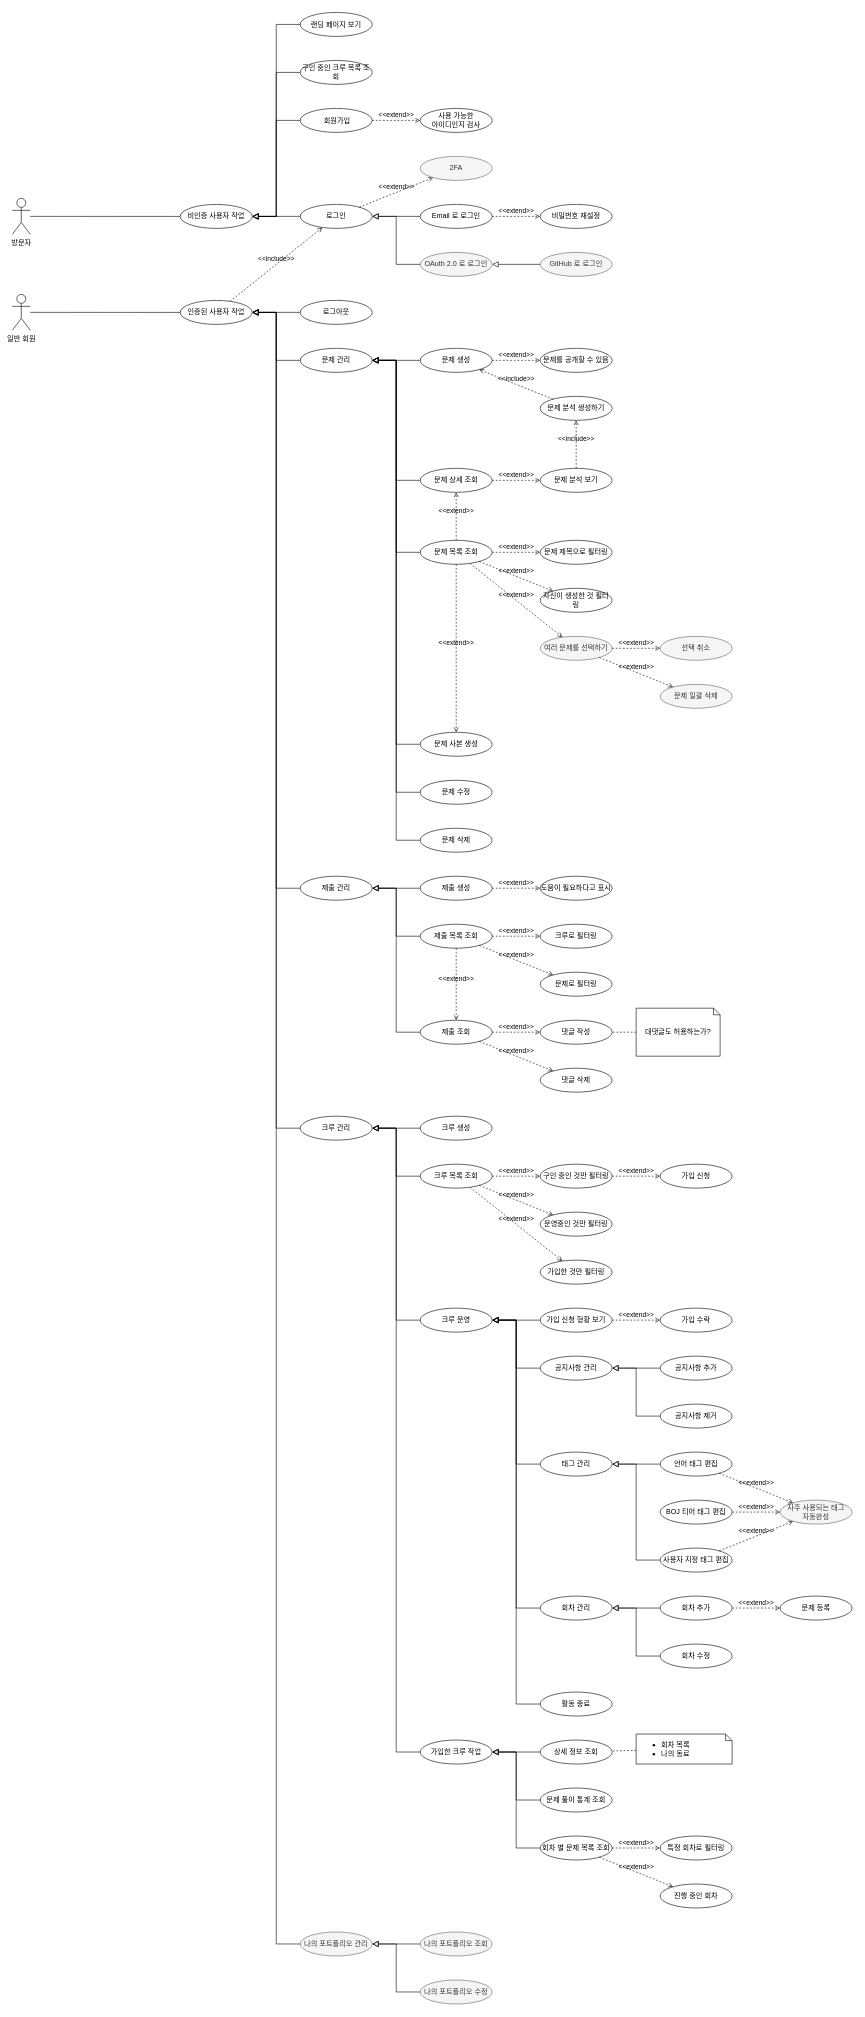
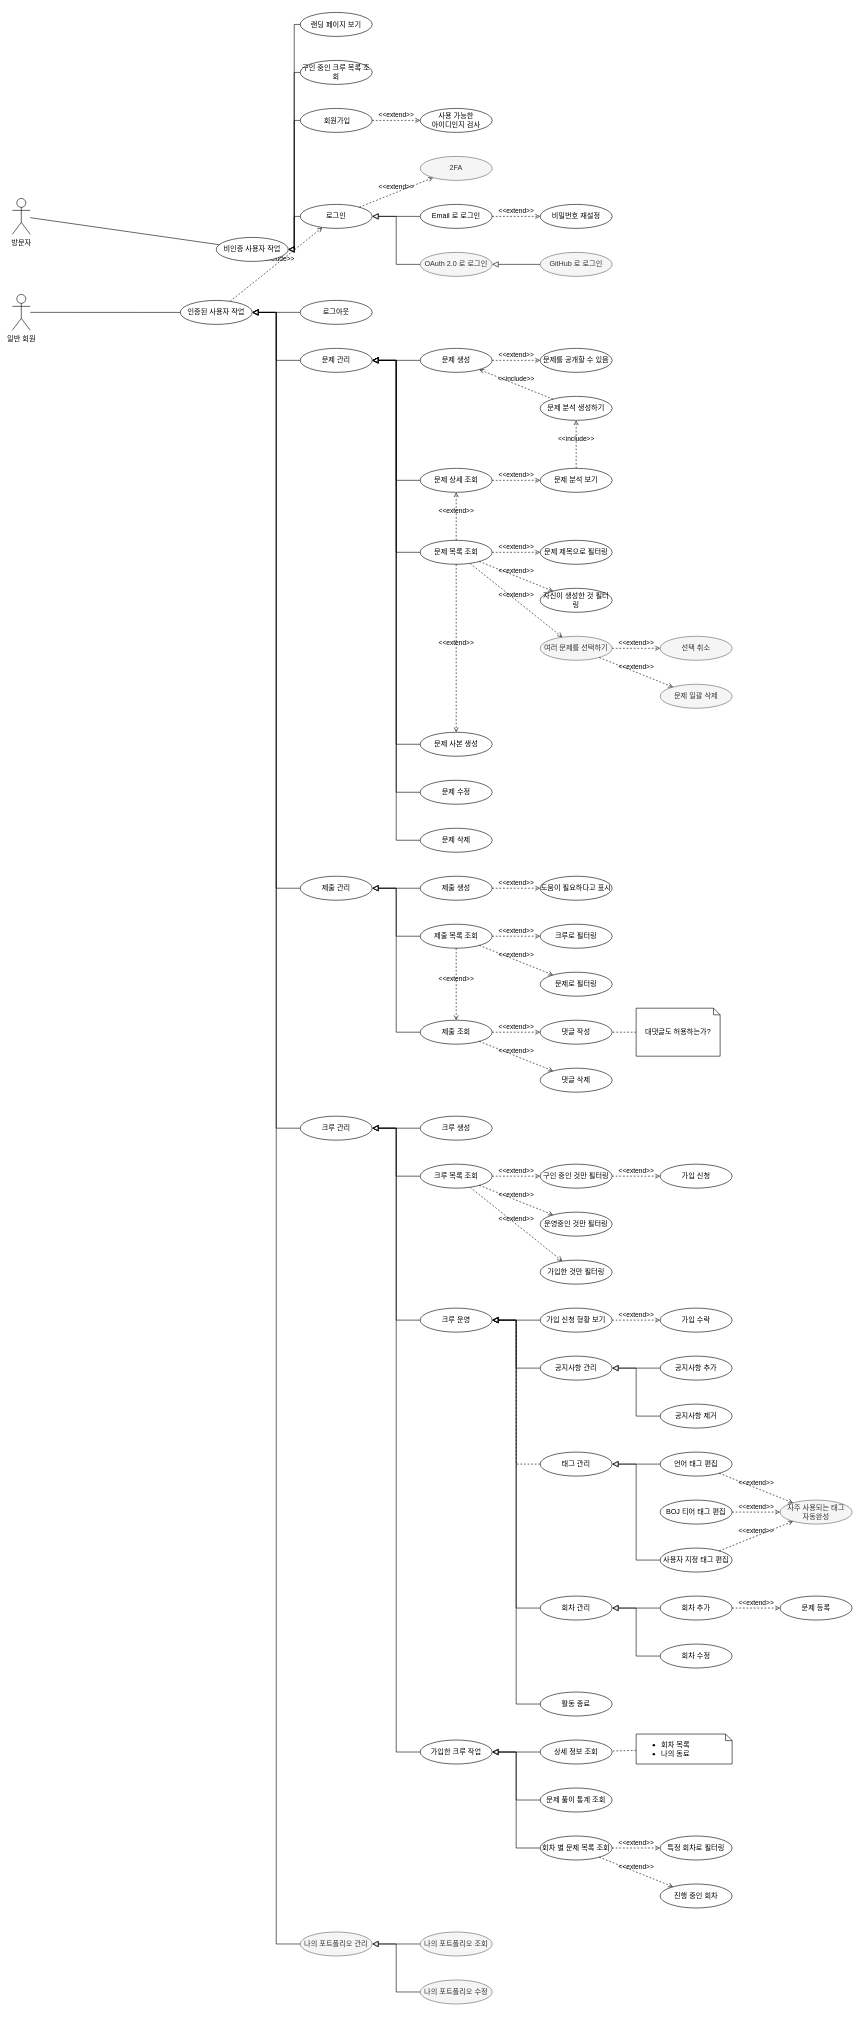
(216, 216) -> (252, 249)
(529, 1464) -> (529, 1464)
